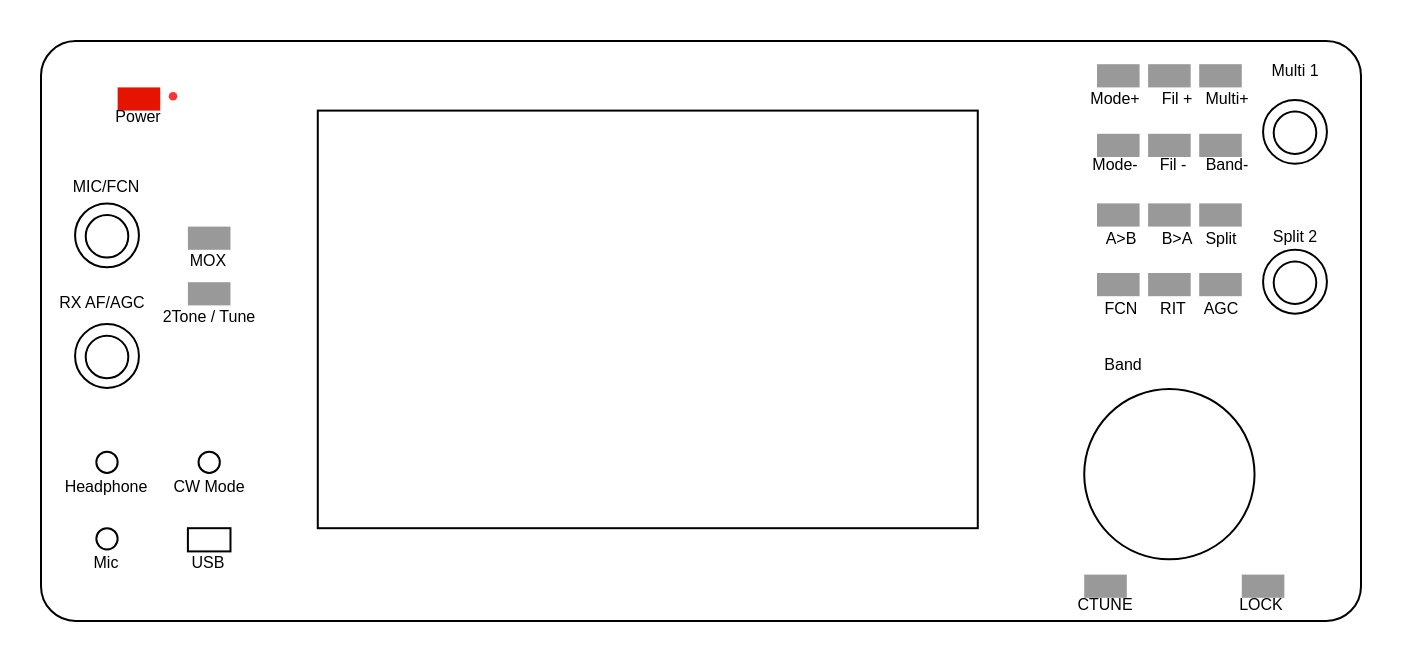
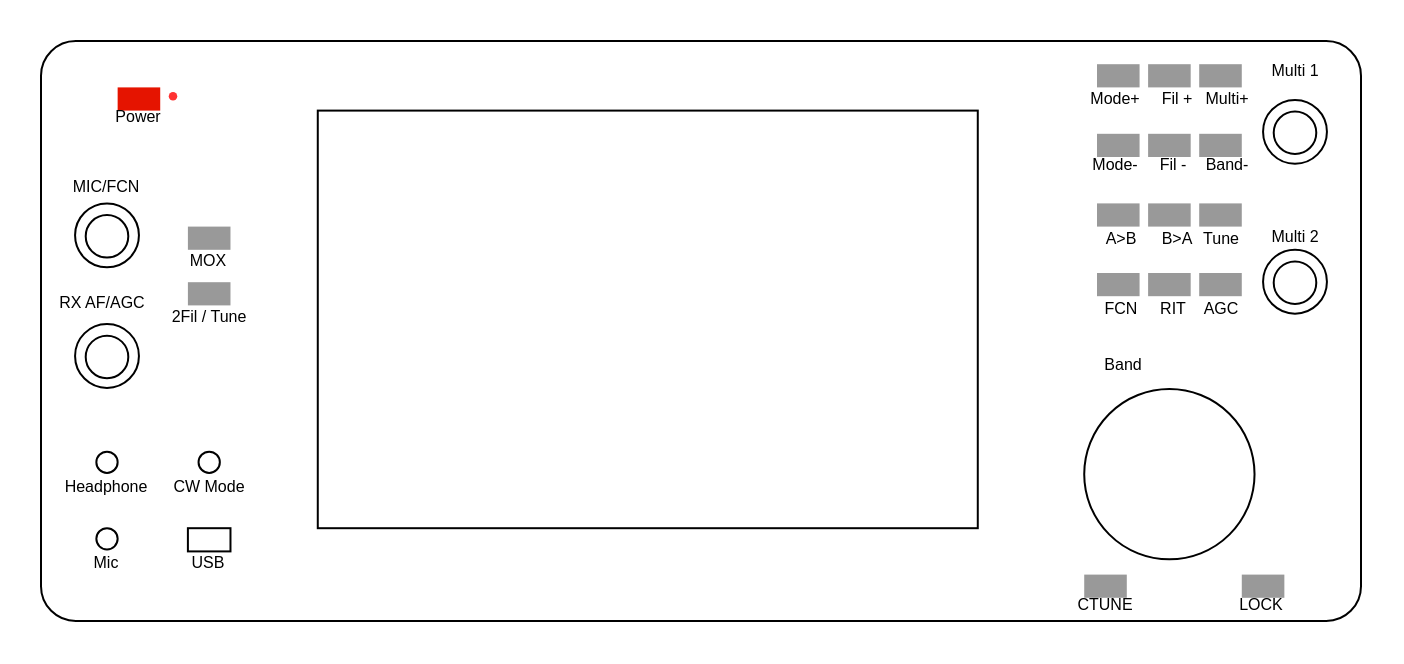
(1296, 237) -> (1296, 237)
(1222, 239) -> (1222, 239)
(210, 317) -> (210, 317)
